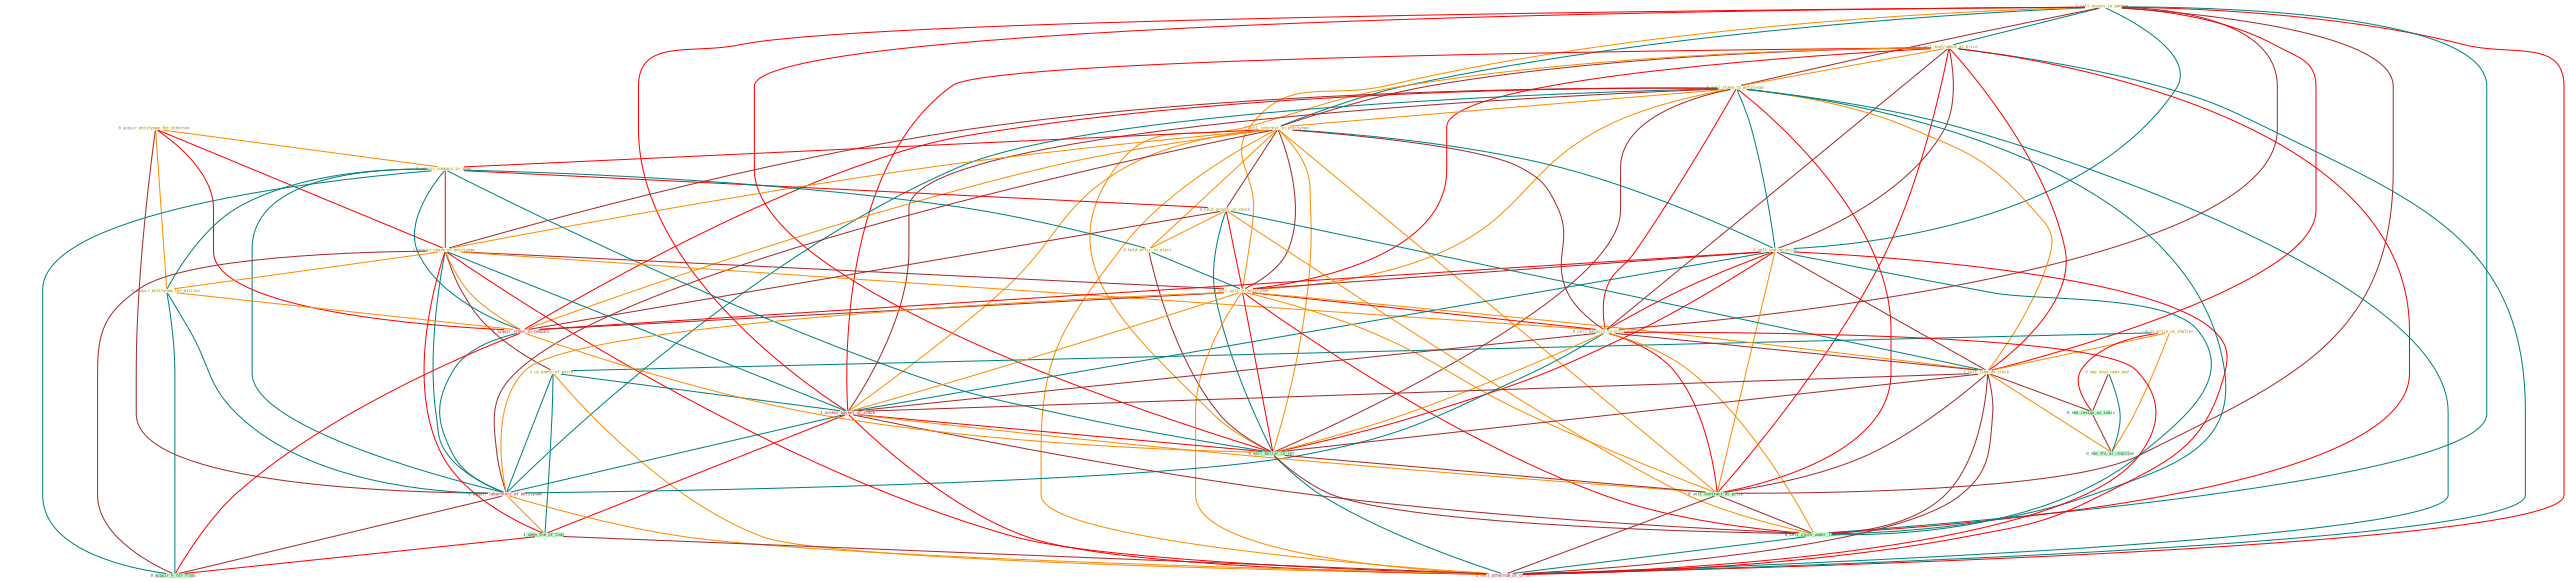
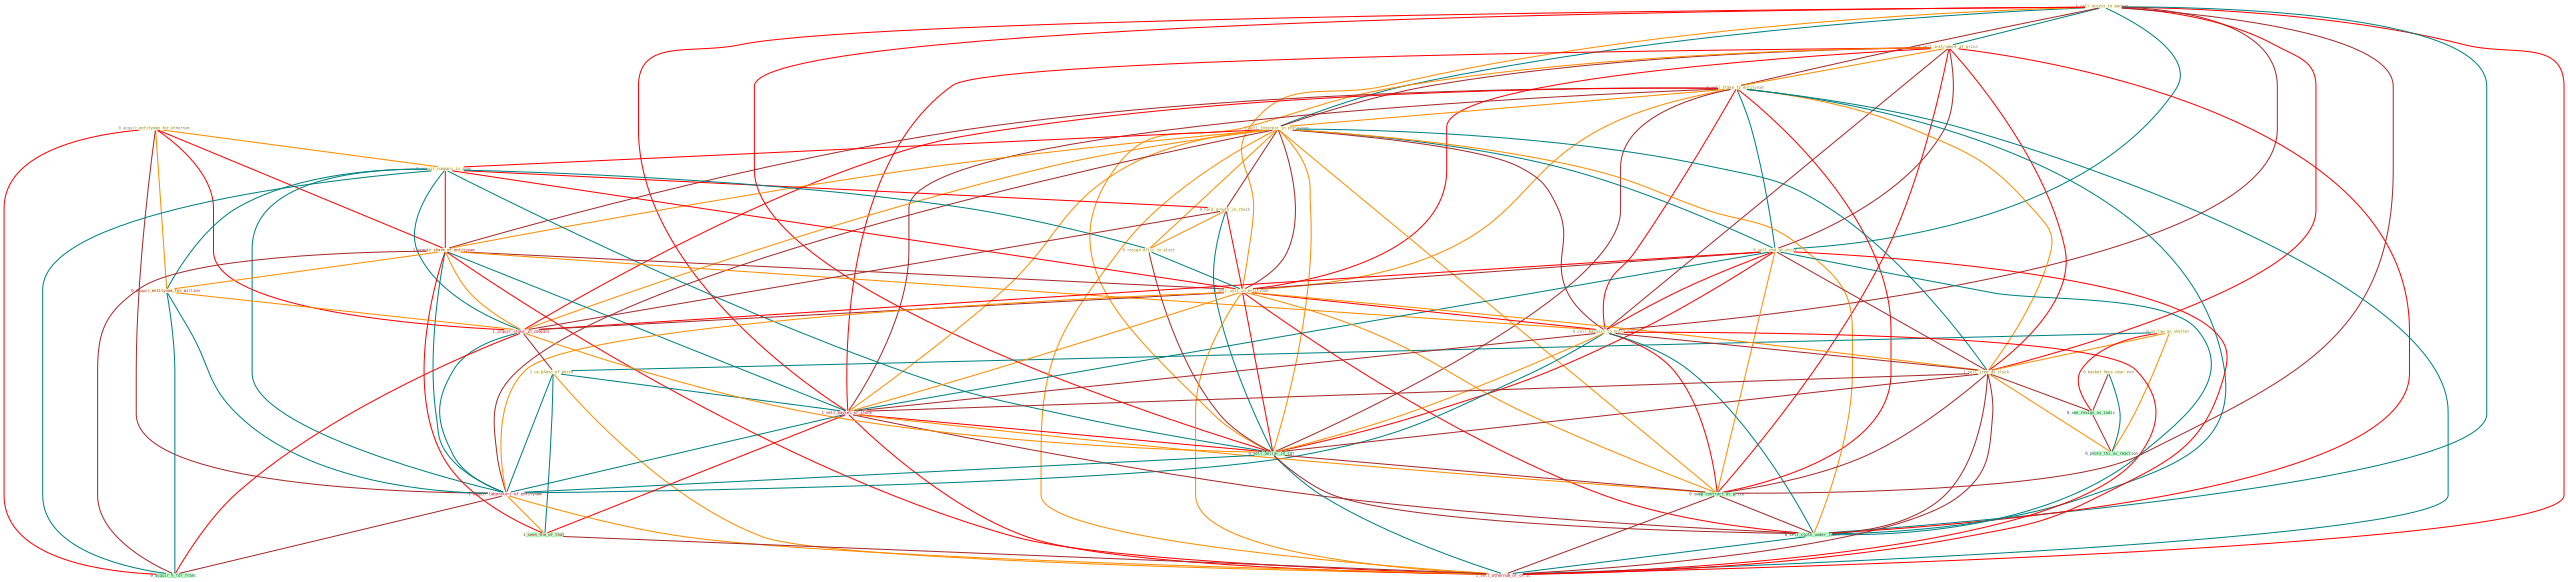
(1124, 129) -> (889, 474)
none -> (805, 224)
(445, 250) -> (445, 250)
(1149, 250) -> (1149, 250)
(167, 291) -> (167, 291)
(1625, 295) -> (1680, 161)
(2170, 331) -> (2170, 331)
(509, 345) -> (536, 350)
(2109, 372) -> (2109, 372)
(1522, 401) -> (1703, 209)
(848, 413) -> (848, 413)
(1741, 422) -> (1741, 422)
(2112, 453) -> (2112, 453)
(1717, 494) -> (1717, 494)
(2479, 515) -> none
(545, 535) -> (545, 535)
(360, 555) -> (4, 361)
